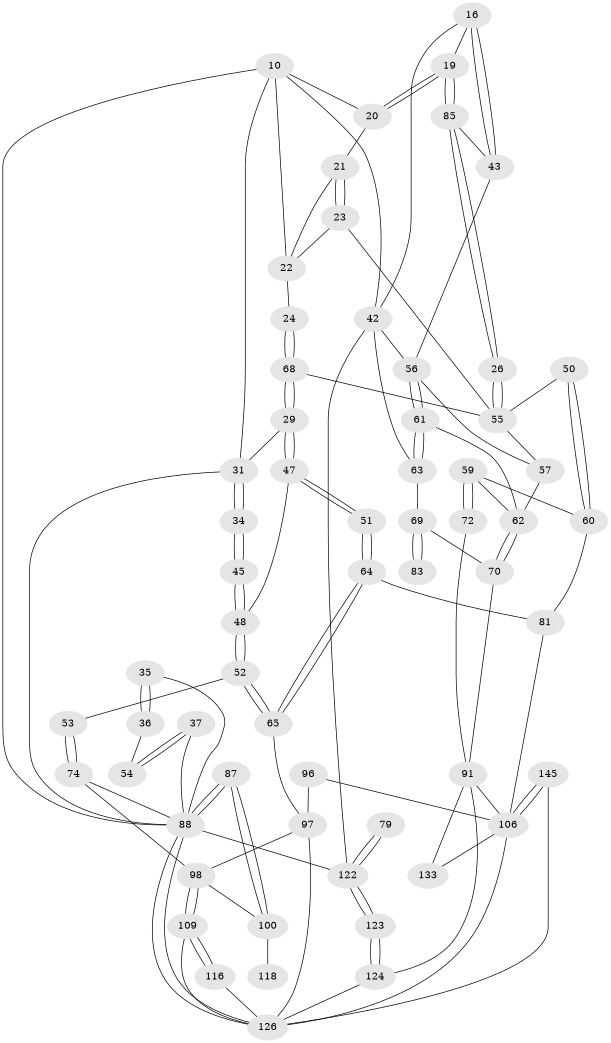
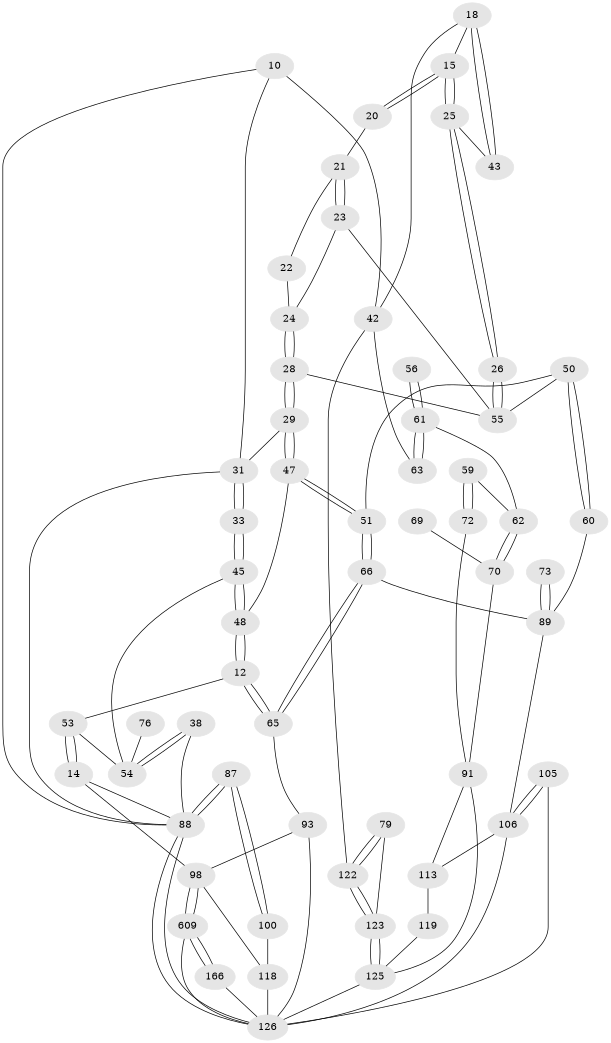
(472, 15) -> (472, 15)
(450, 66) -> (450, 66)
(324, 91) -> none
(450, 117) -> (450, 117)
(281, 167) -> none
(313, 243) -> (318, 270)
(453, 268) -> none
(393, 344) -> none
(290, 370) -> (290, 370)
none -> (424, 389)
(545, 471) -> none
(526, 495) -> none
(417, 496) -> none
(239, 521) -> (239, 521)
(367, 572) -> (367, 572)
(417, 572) -> none
none -> (545, 572)
(545, 623) -> (545, 623)
none -> (128, 648)
(145, 673) -> none
(240, 673) -> (240, 673)
(145, 724) -> (145, 724)
(196, 724) -> (196, 724)
none -> (98, 749)
(74, 774) -> (74, 774)
(309, 774) -> none
(548, 774) -> (548, 774)
(488, 800) -> none
(308, 825) -> (308, 825)
(266, 850) -> none
none -> (381, 876)
(428, 876) -> (428, 876)
(232, 901) -> (232, 926)
(188, 926) -> (188, 926)
none -> (428, 926)
(215, 977) -> (215, 977)
(375, 977) -> (375, 977)
none -> (268, 1002)
